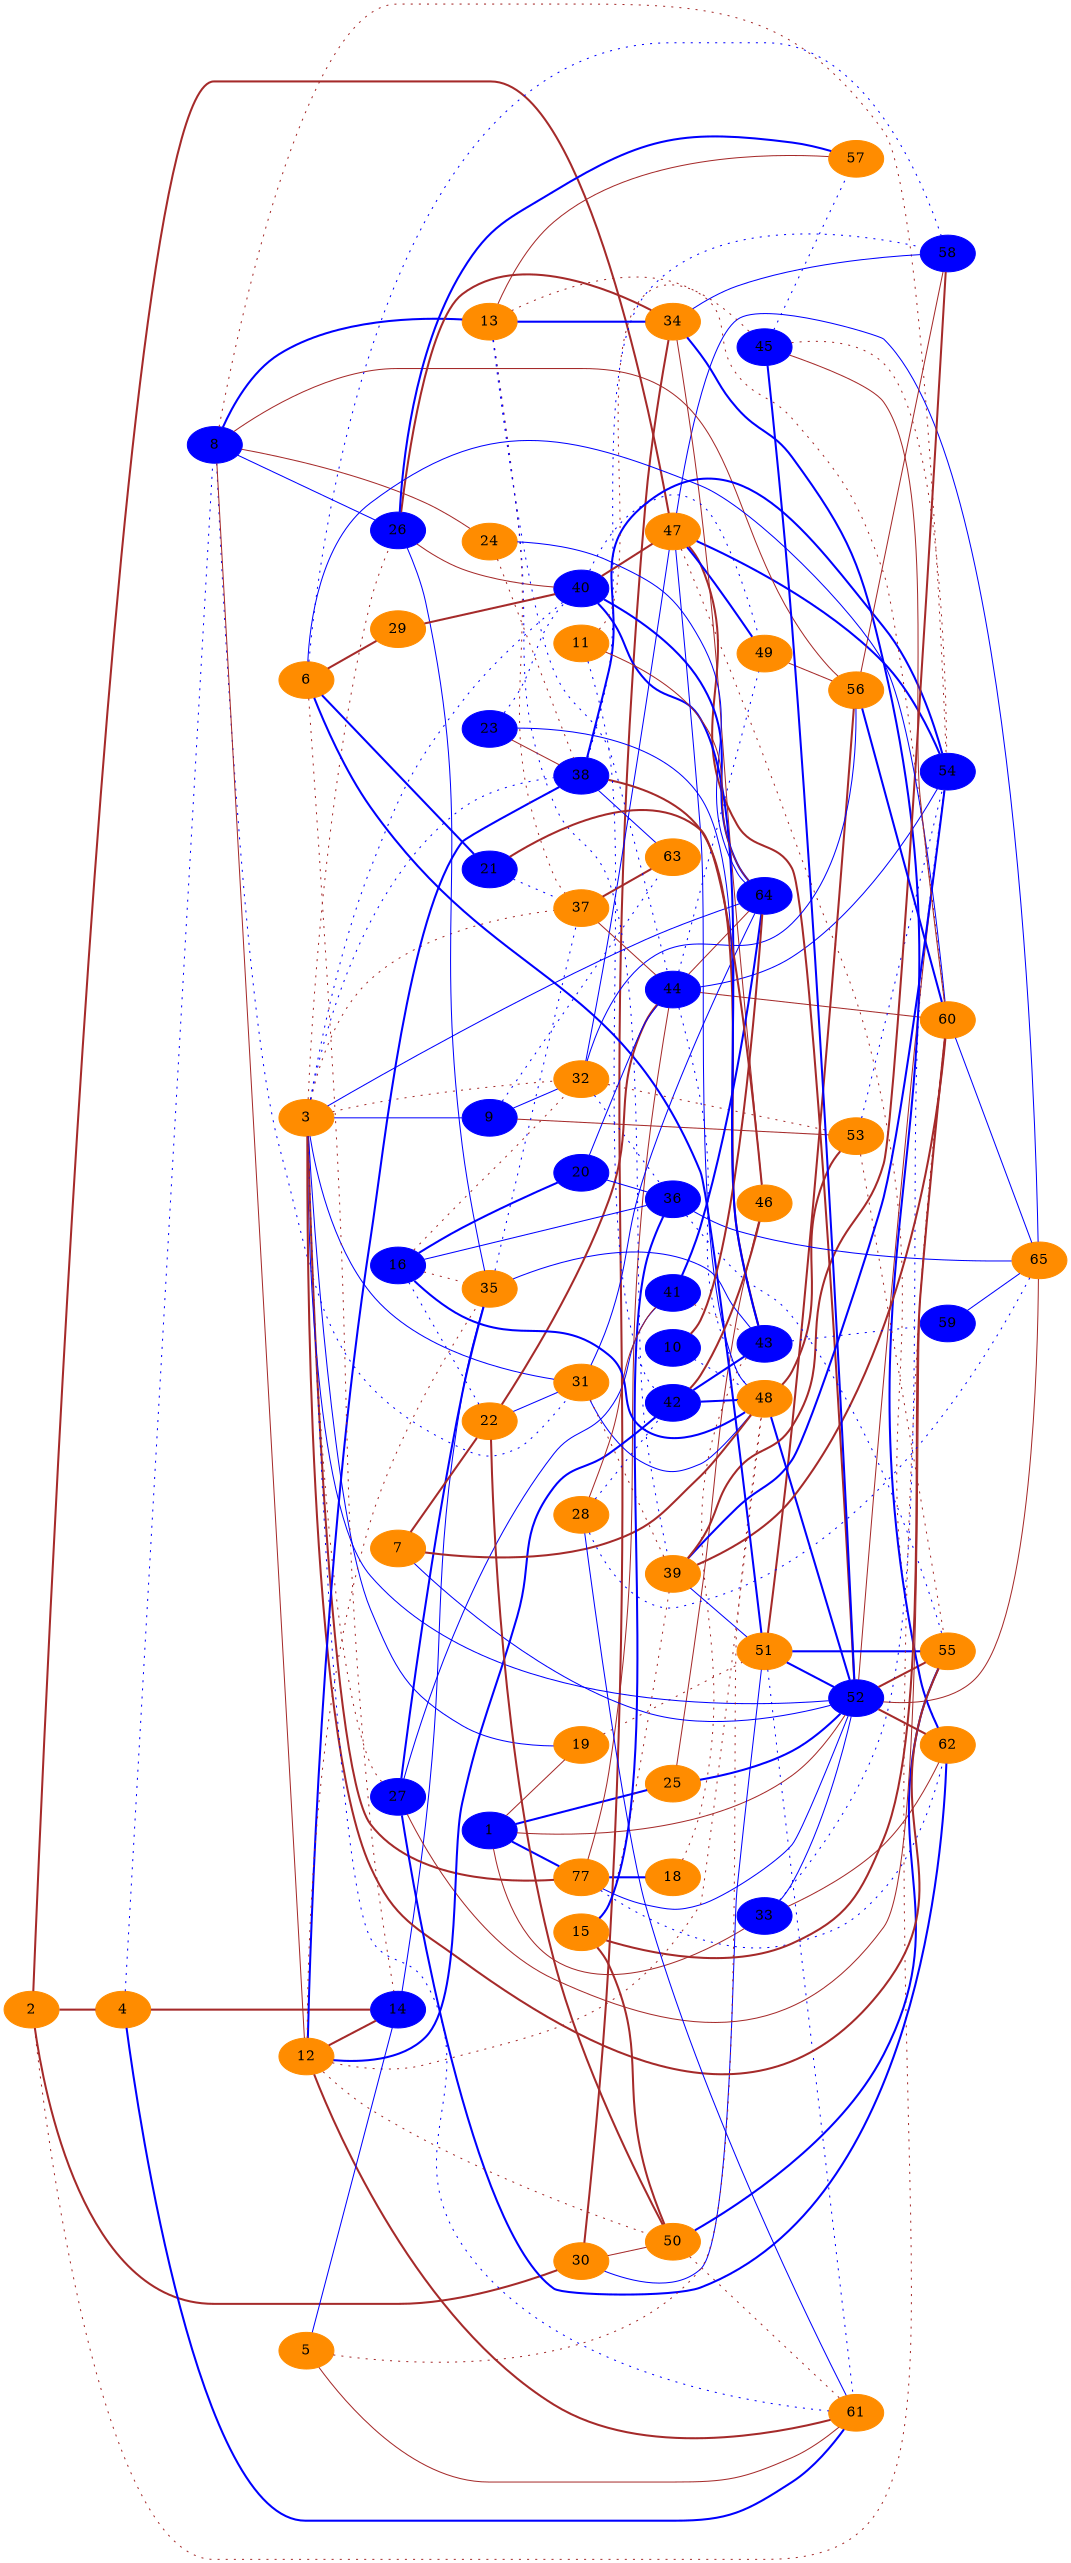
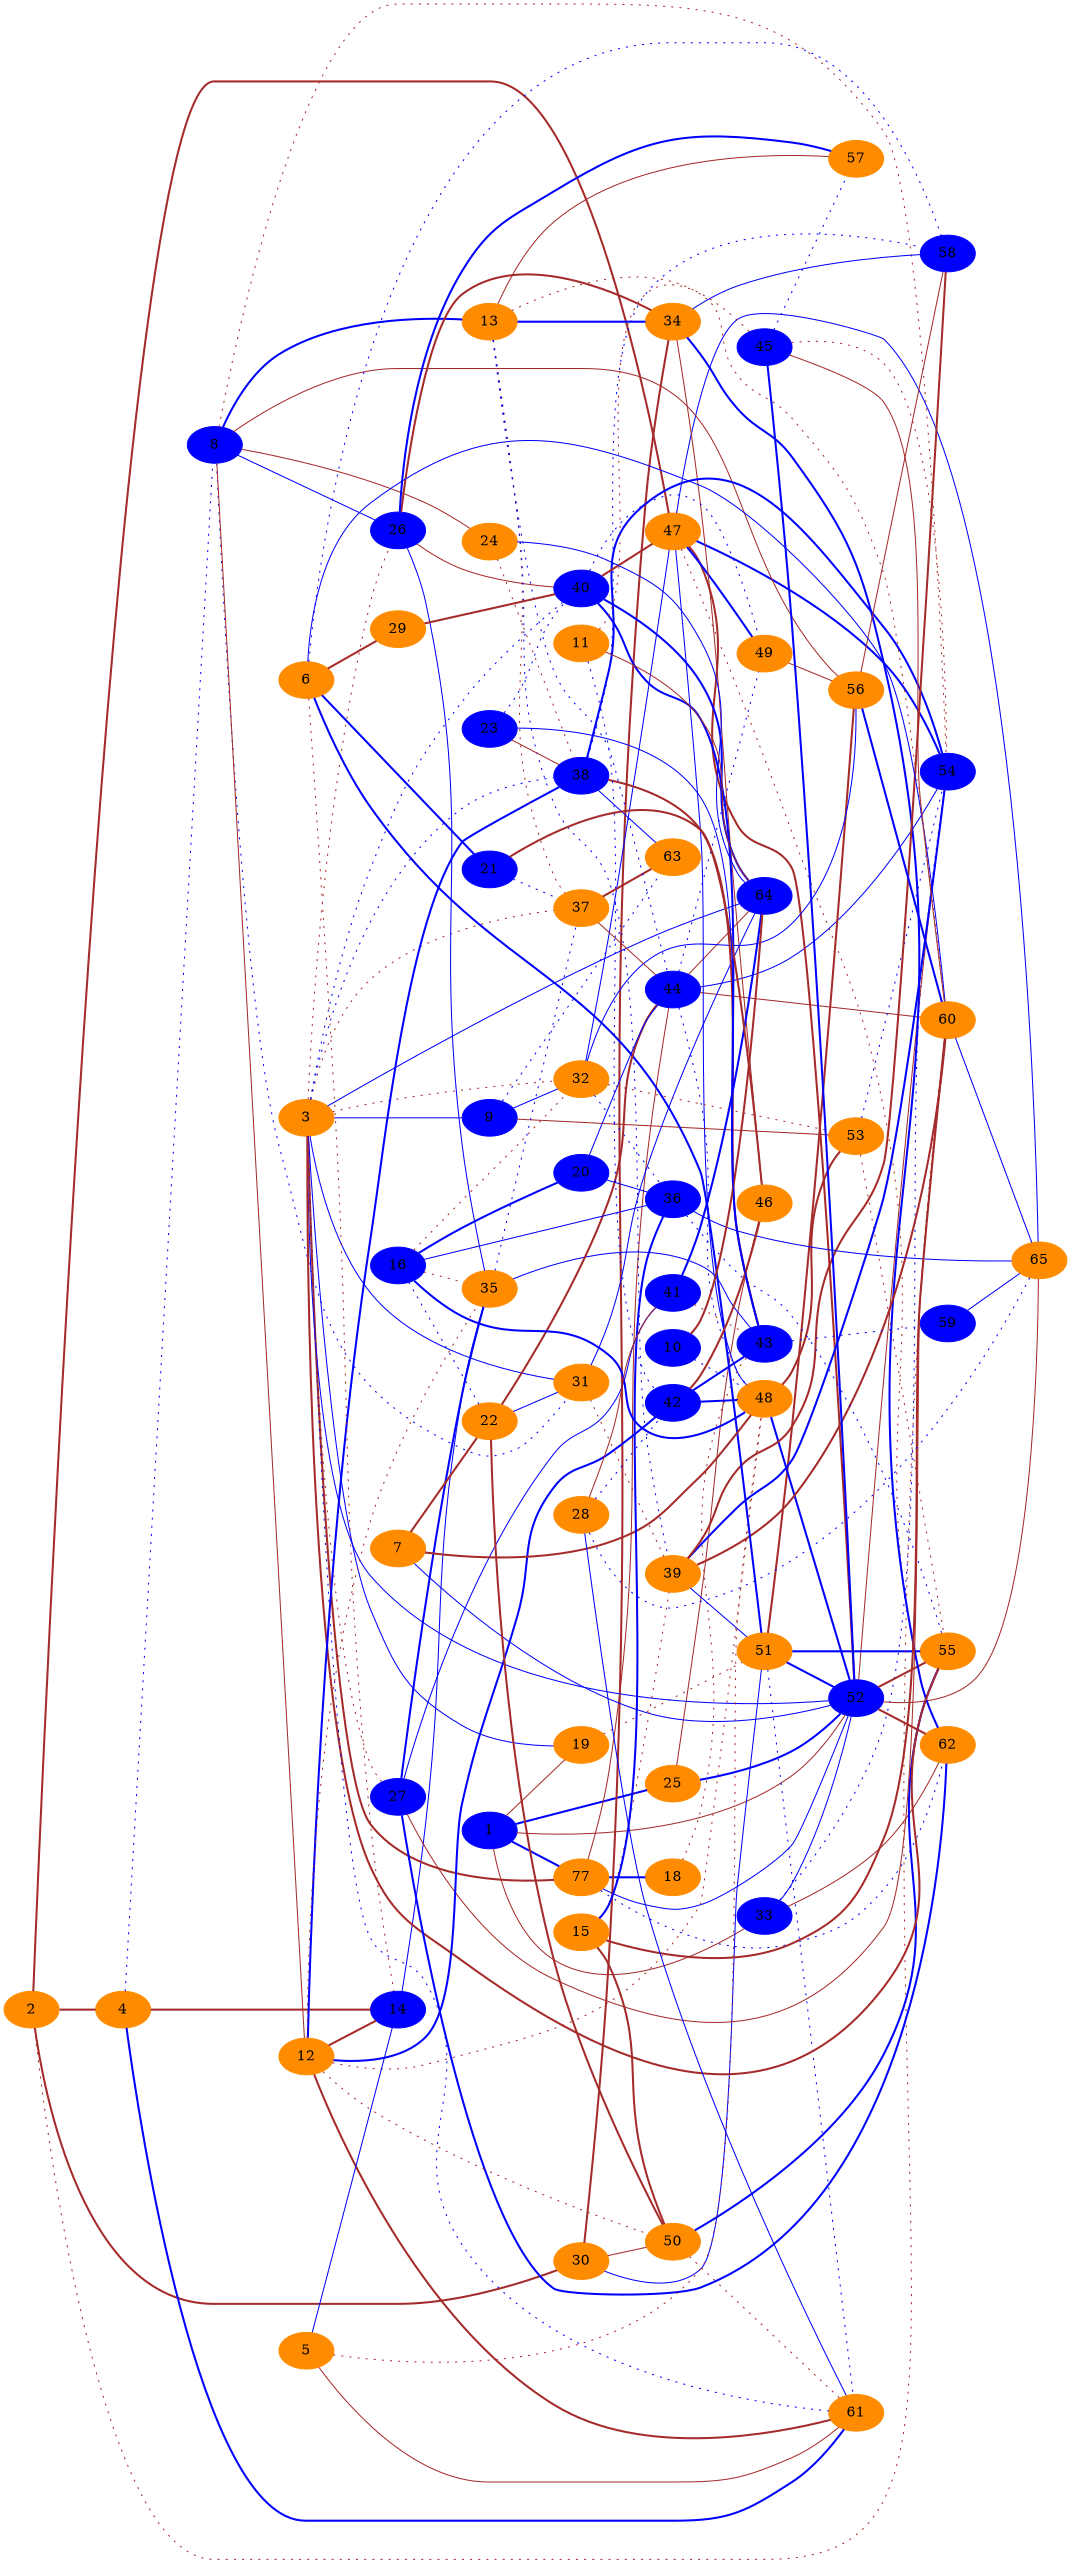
(665, 1471) -> none
